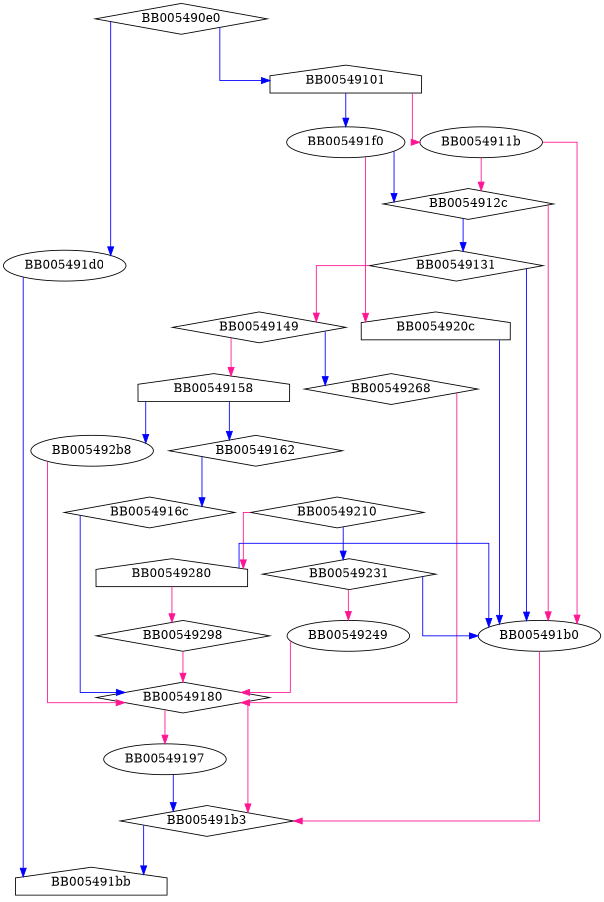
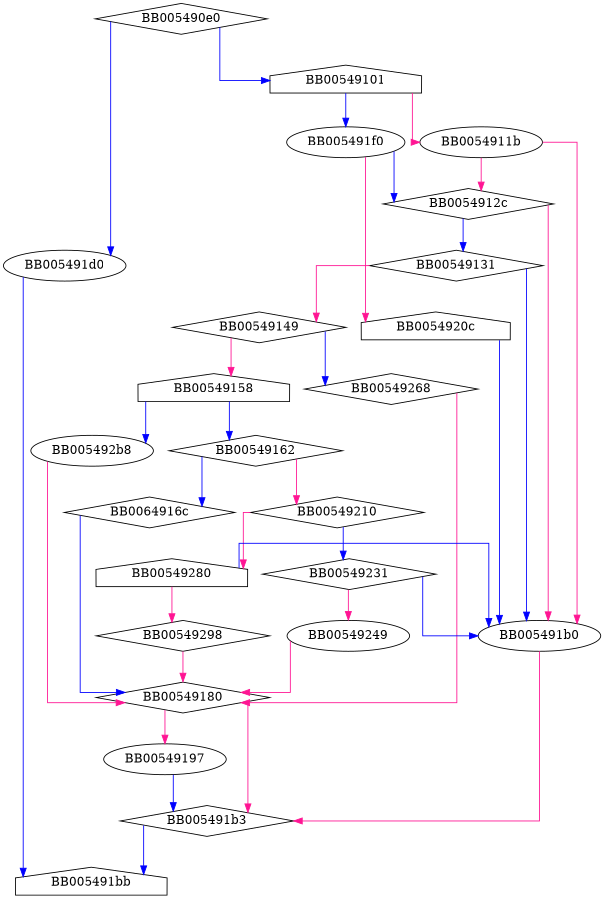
none -> (297, 477)
(150, 512) -> (150, 512)
